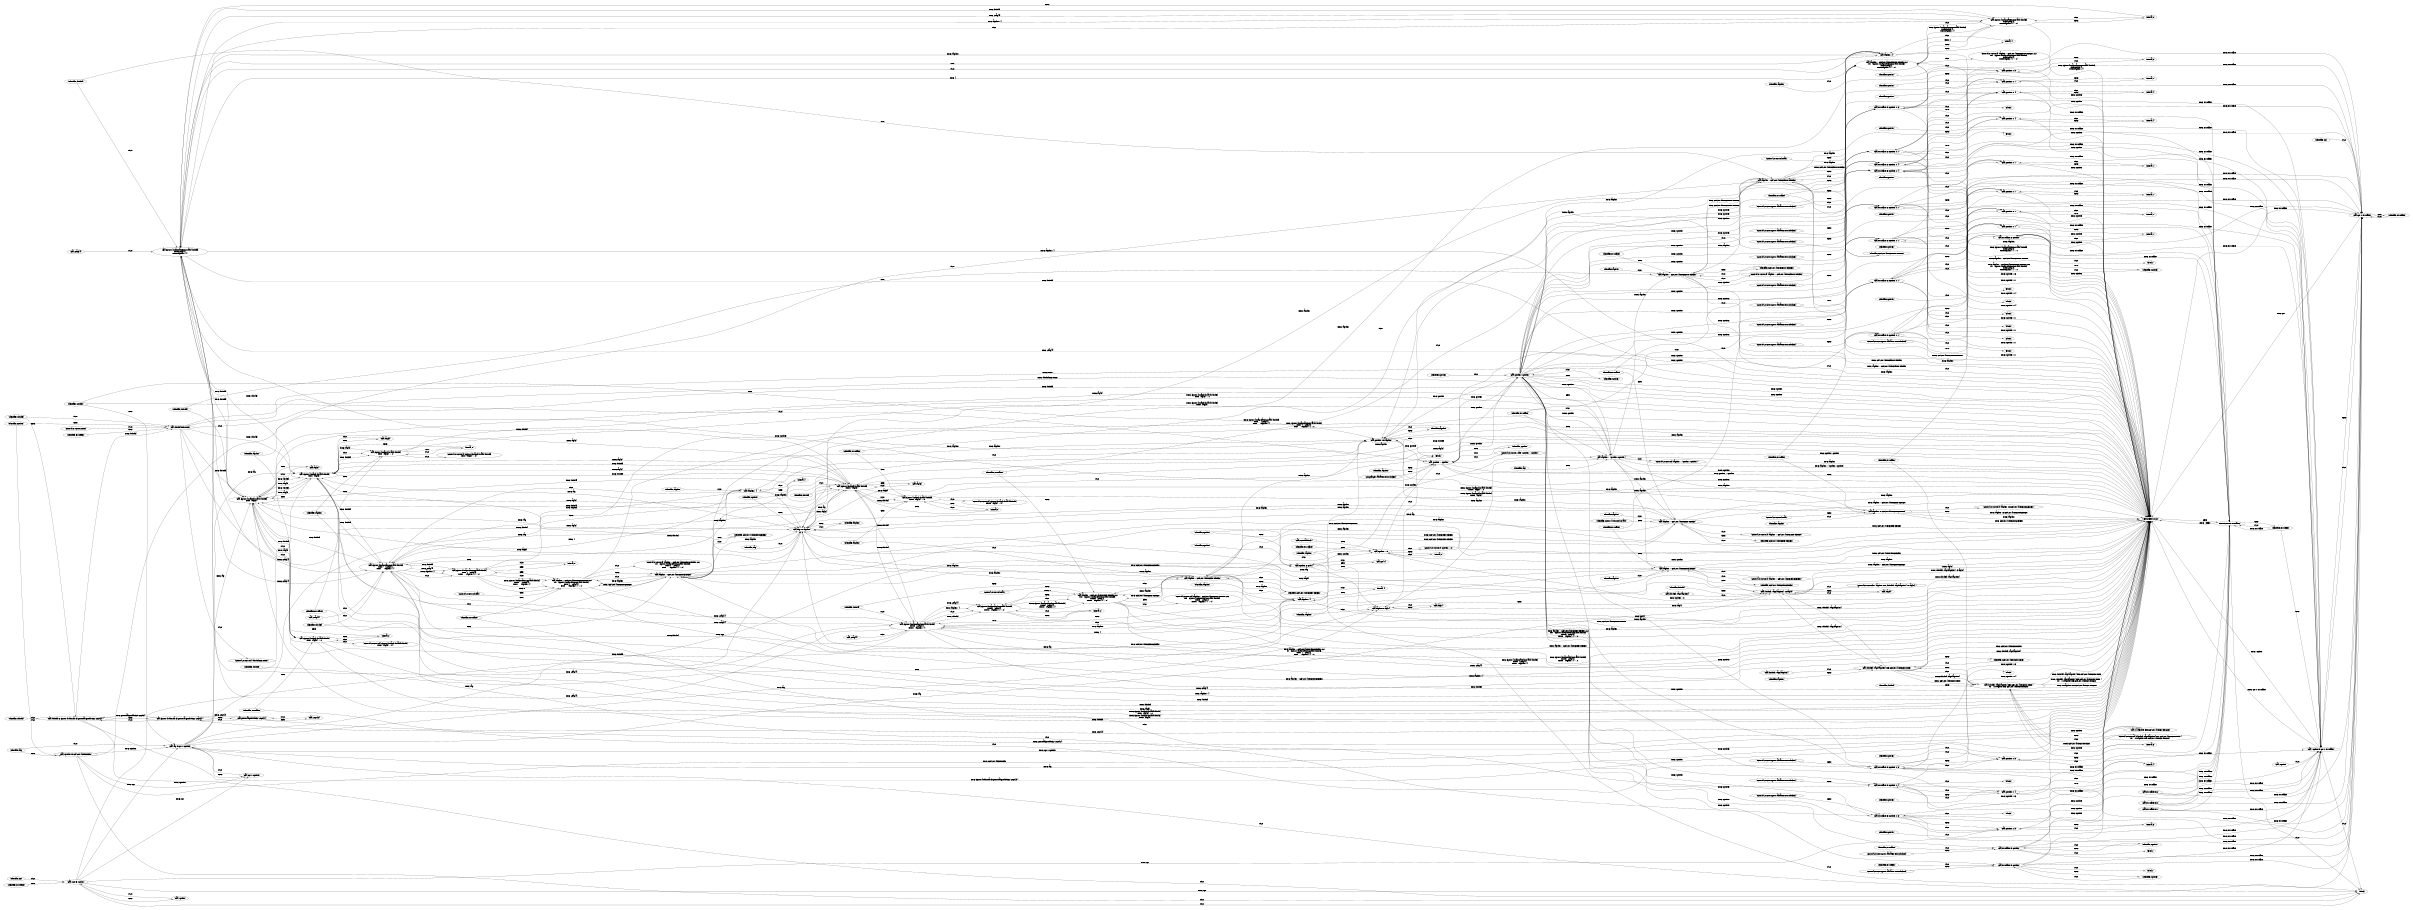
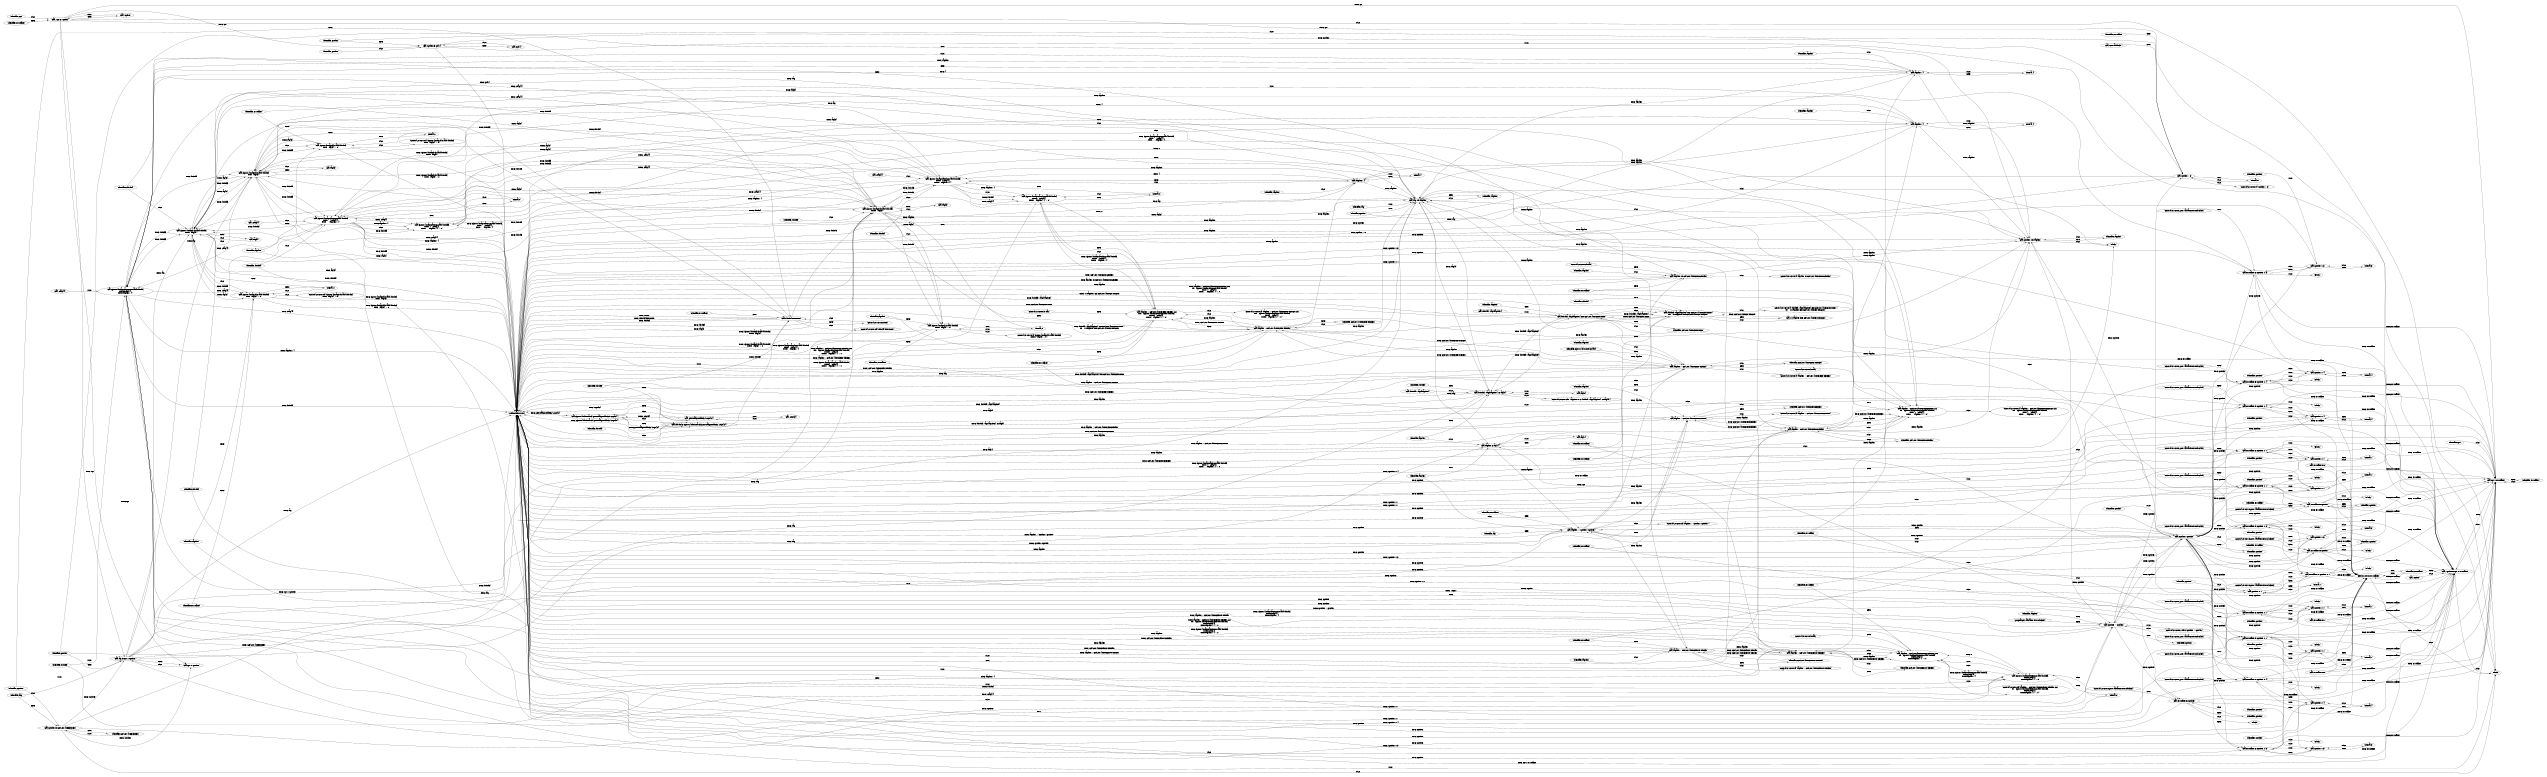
(1535, 267) -> (1694, 499)
none -> (830, 324)
(1403, 504) -> (2155, 400)
none -> (125, 734)
(1254, 745) -> (547, 415)
(2246, 784) -> (2160, 360)
